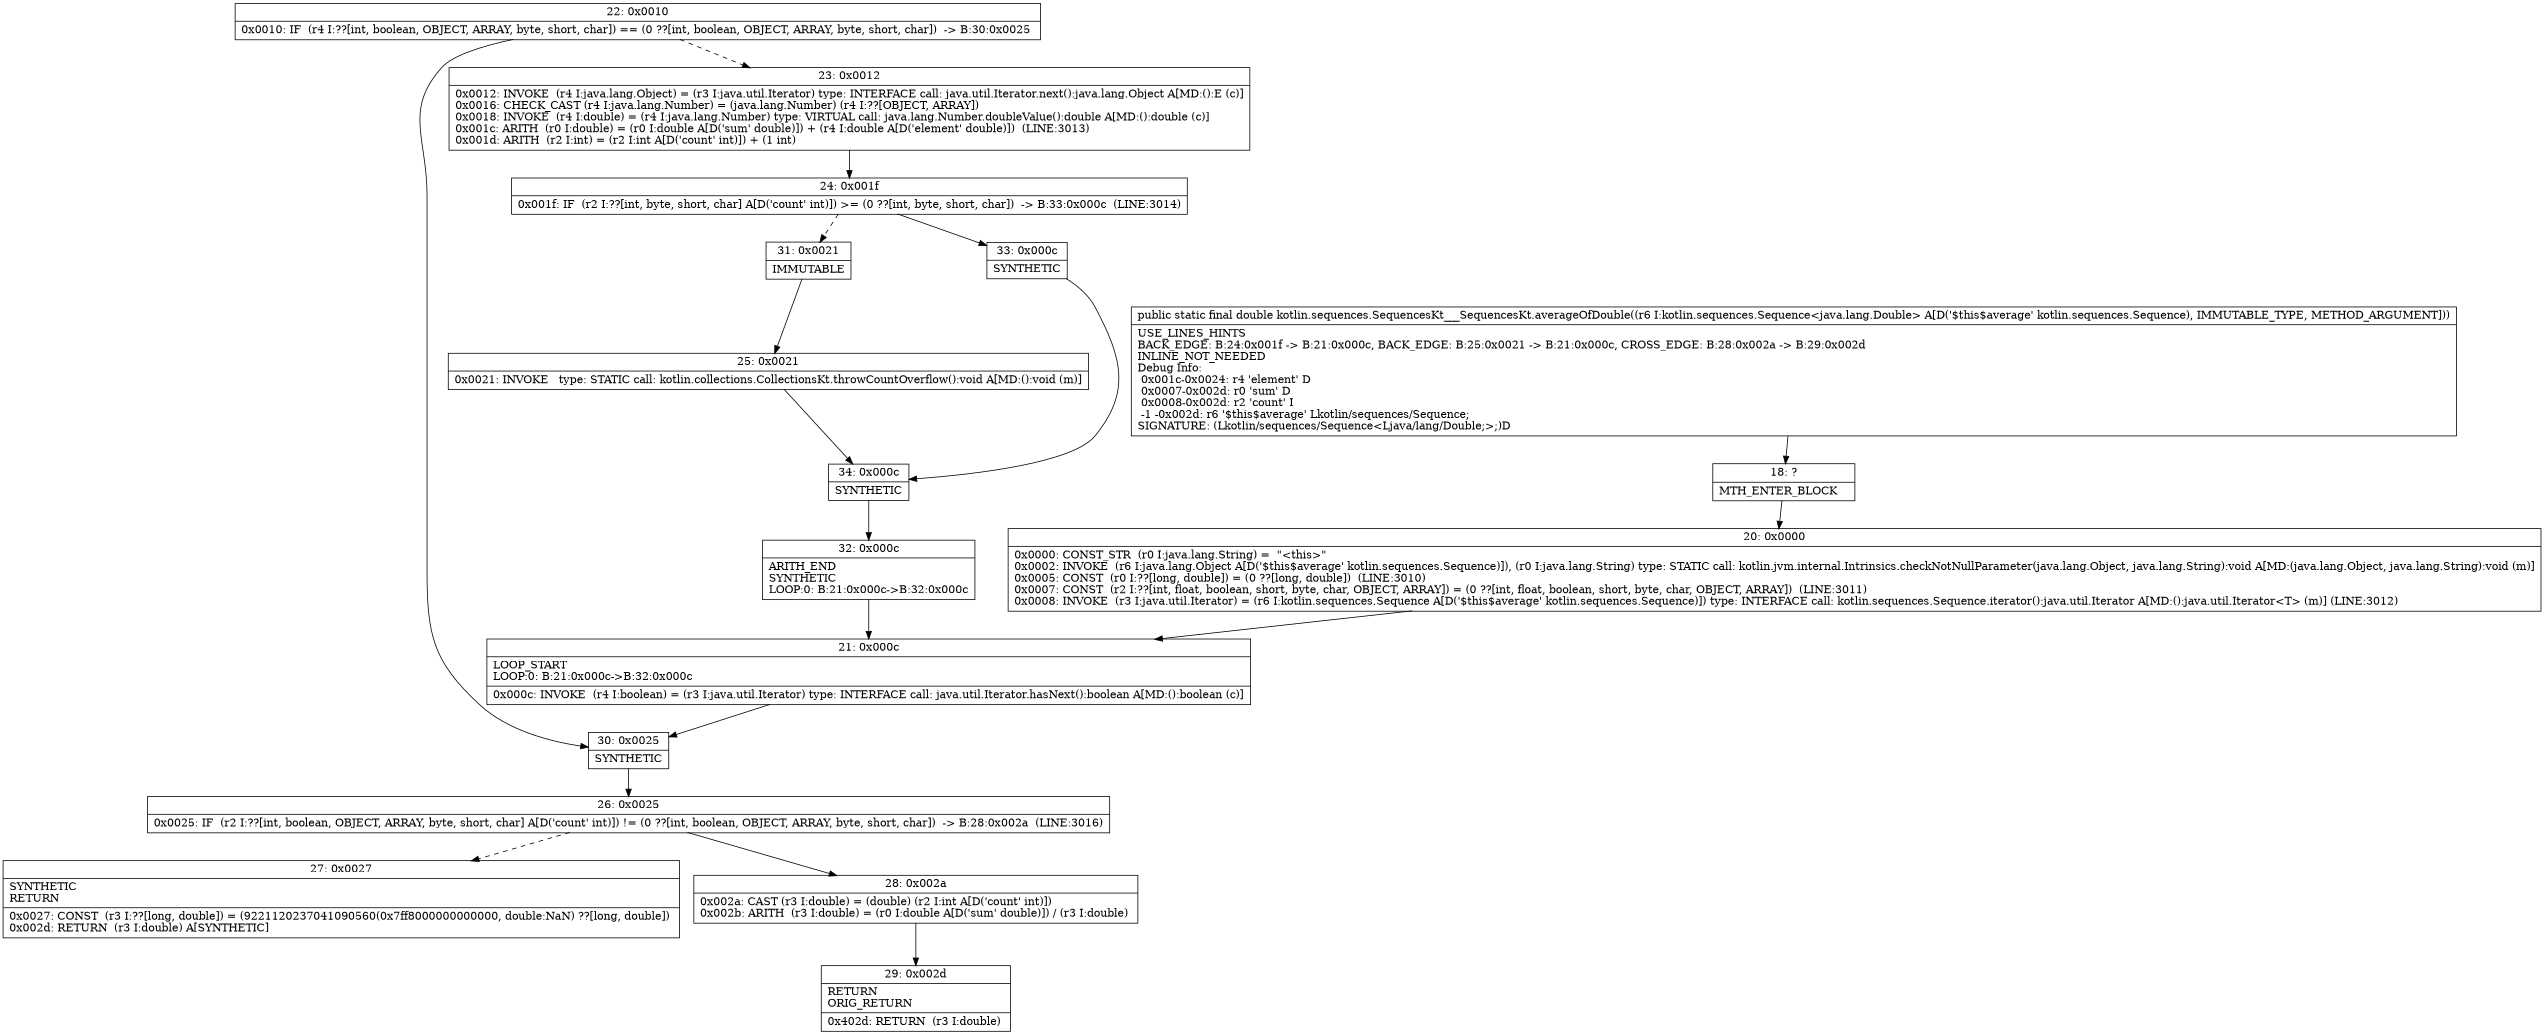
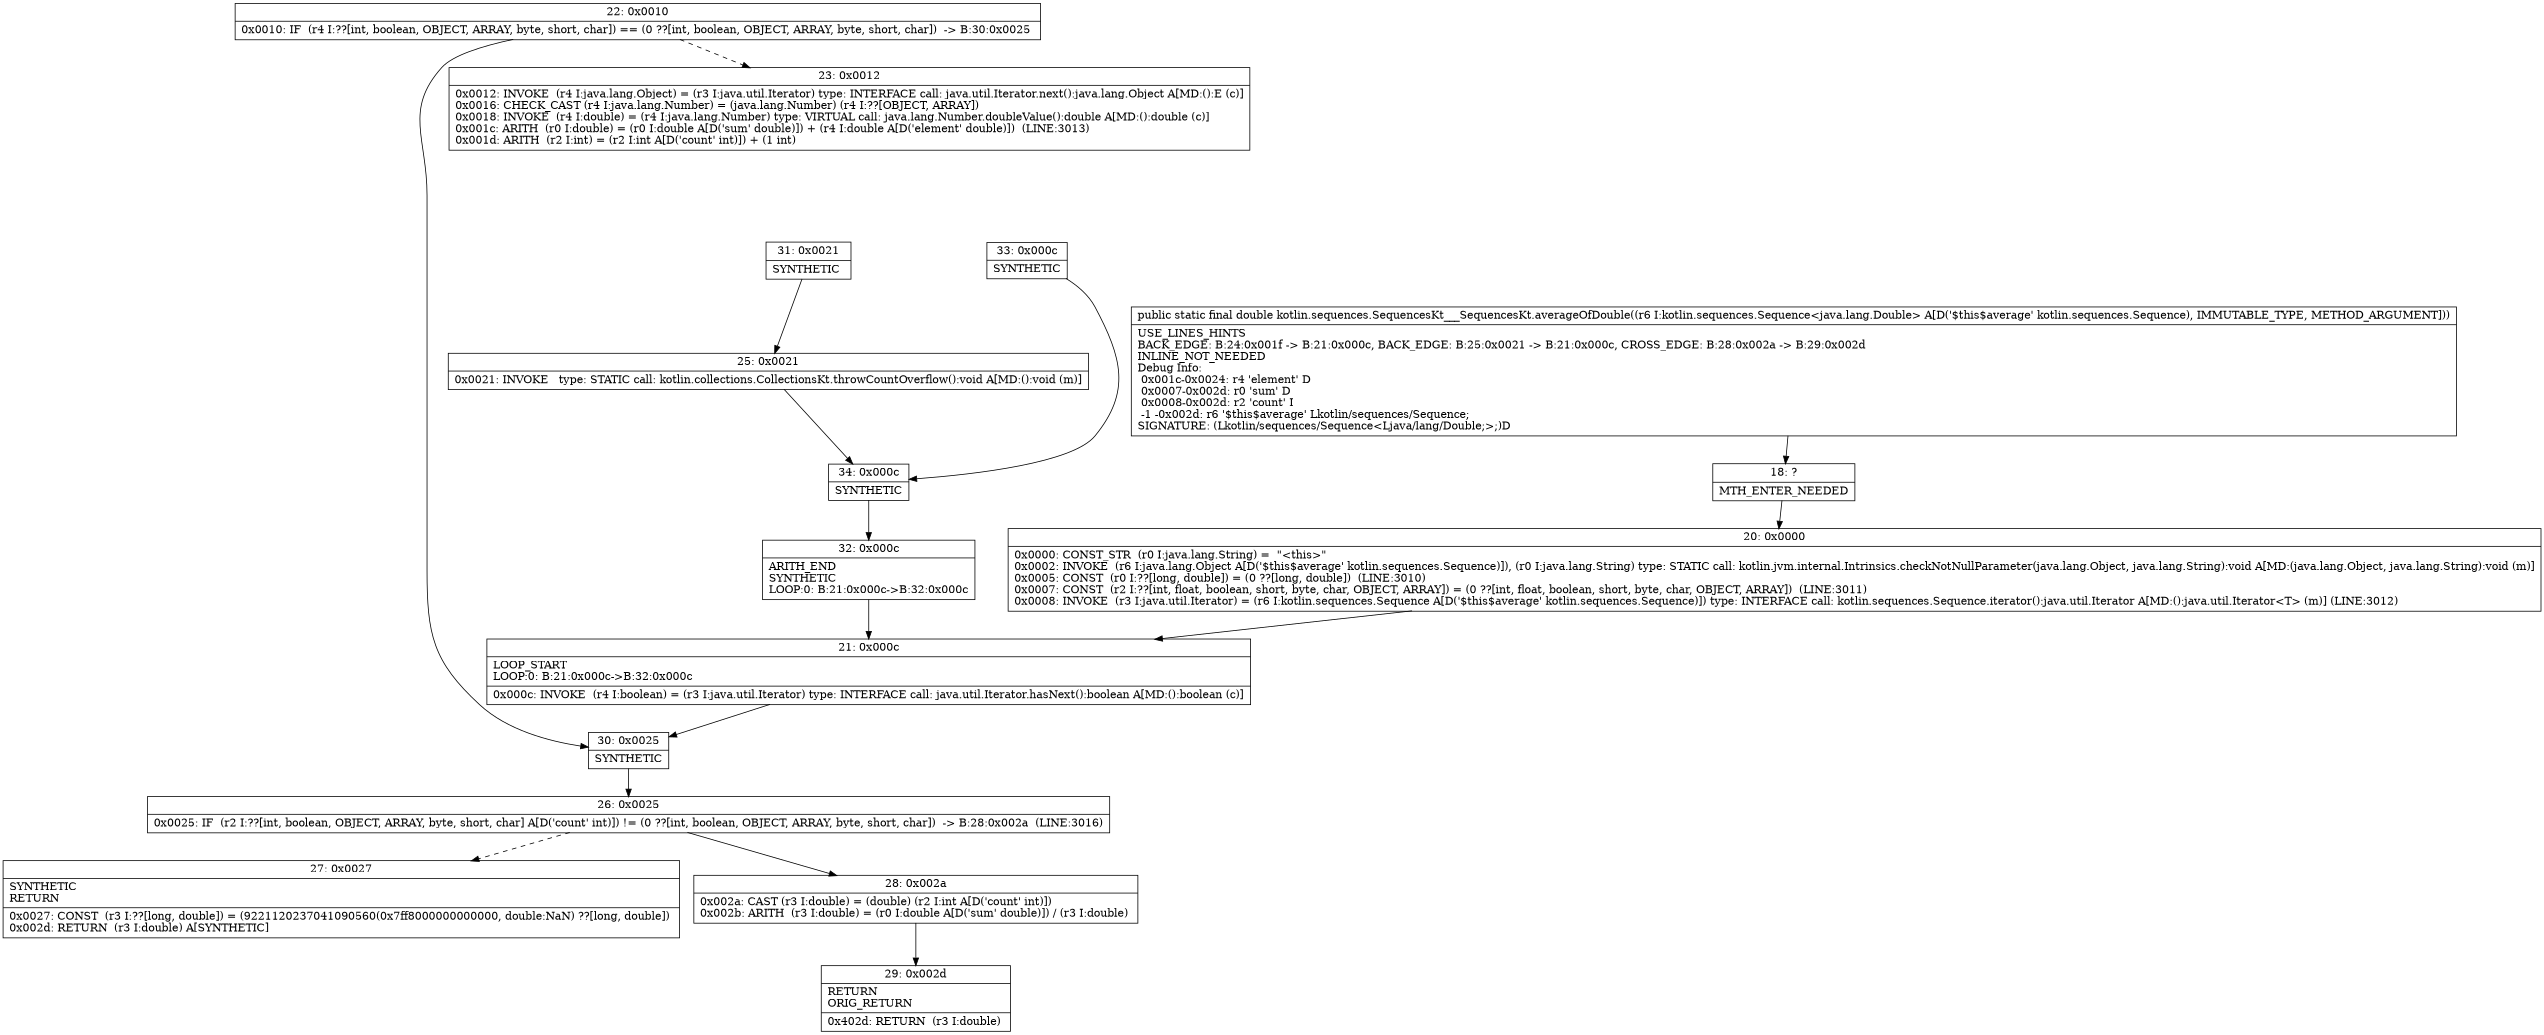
(849, 196) -> none
(809, 270) -> (806, 270)
(1778, 491) -> (1784, 491)
